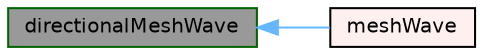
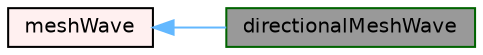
(304, 28) -> (200, 28)
